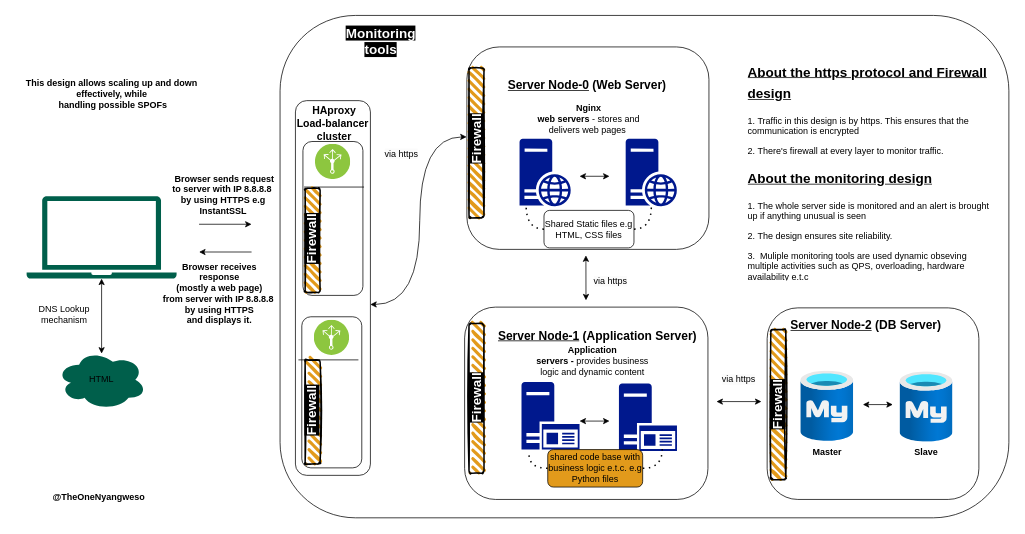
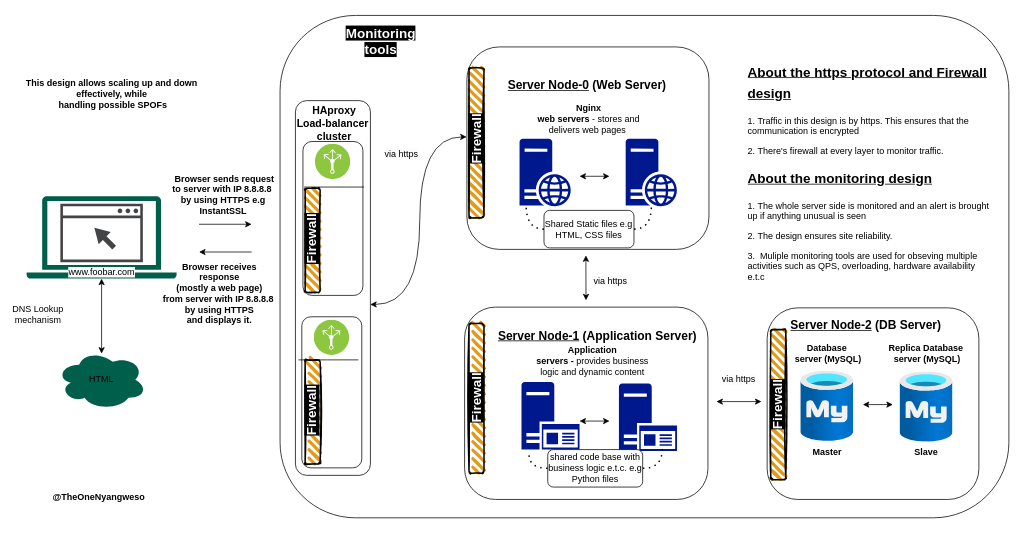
(871, 205) -> (871, 205)
none -> (102, 233)
(64, 314) -> (38, 314)
none -> (827, 354)
none -> (927, 354)
(595, 468) -> (595, 468)
